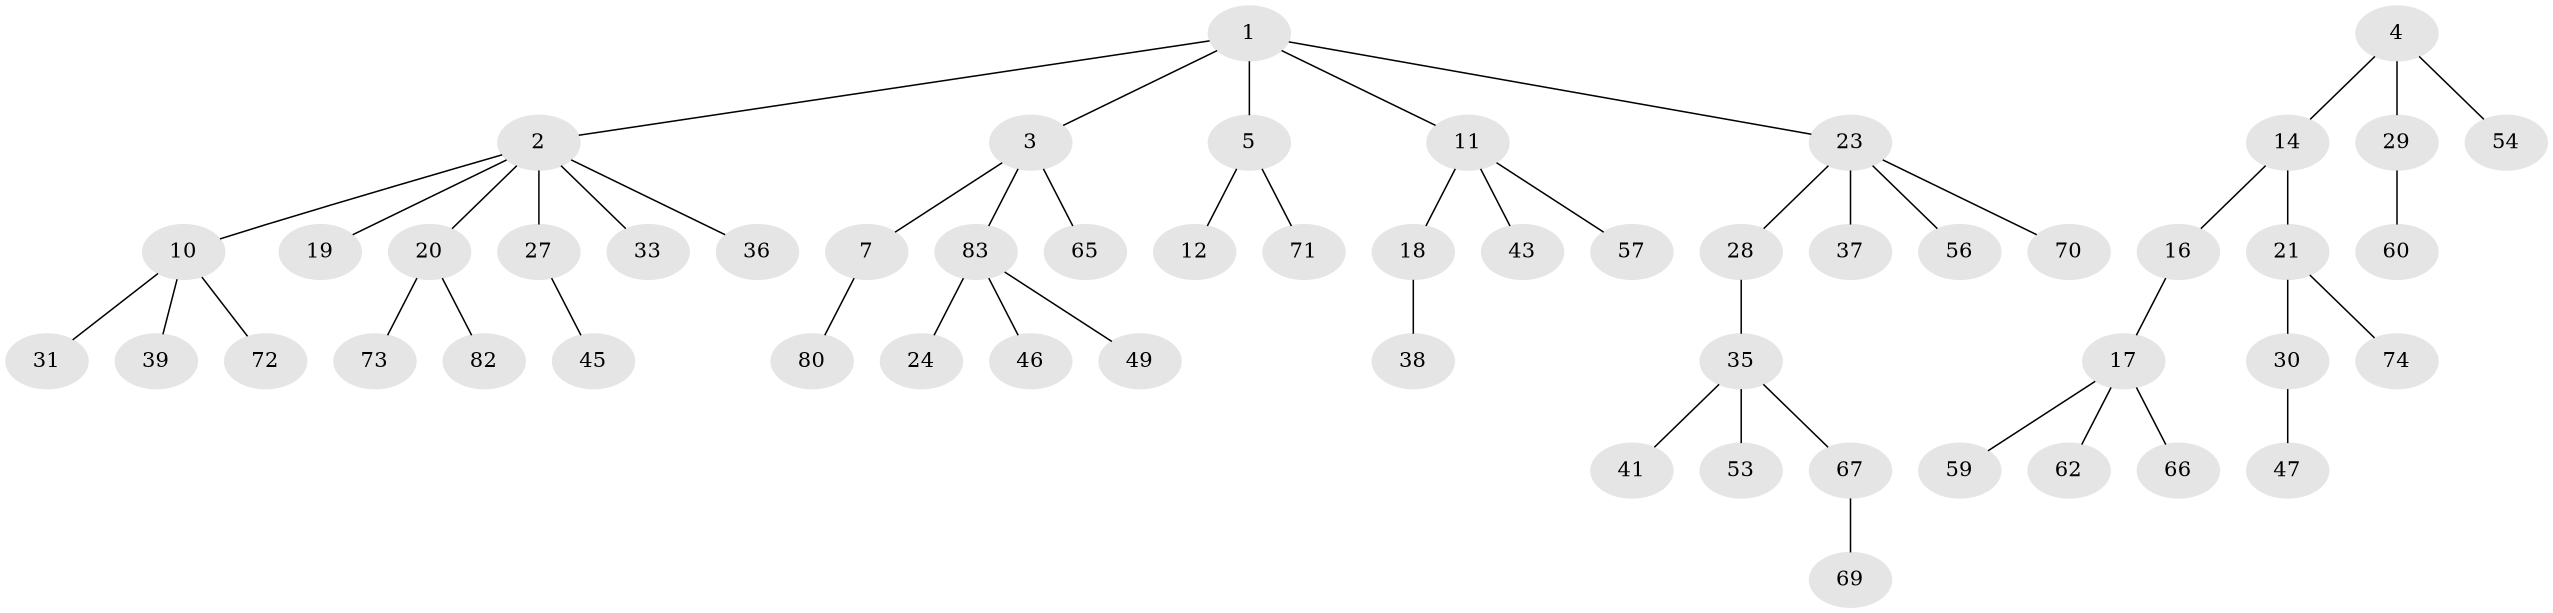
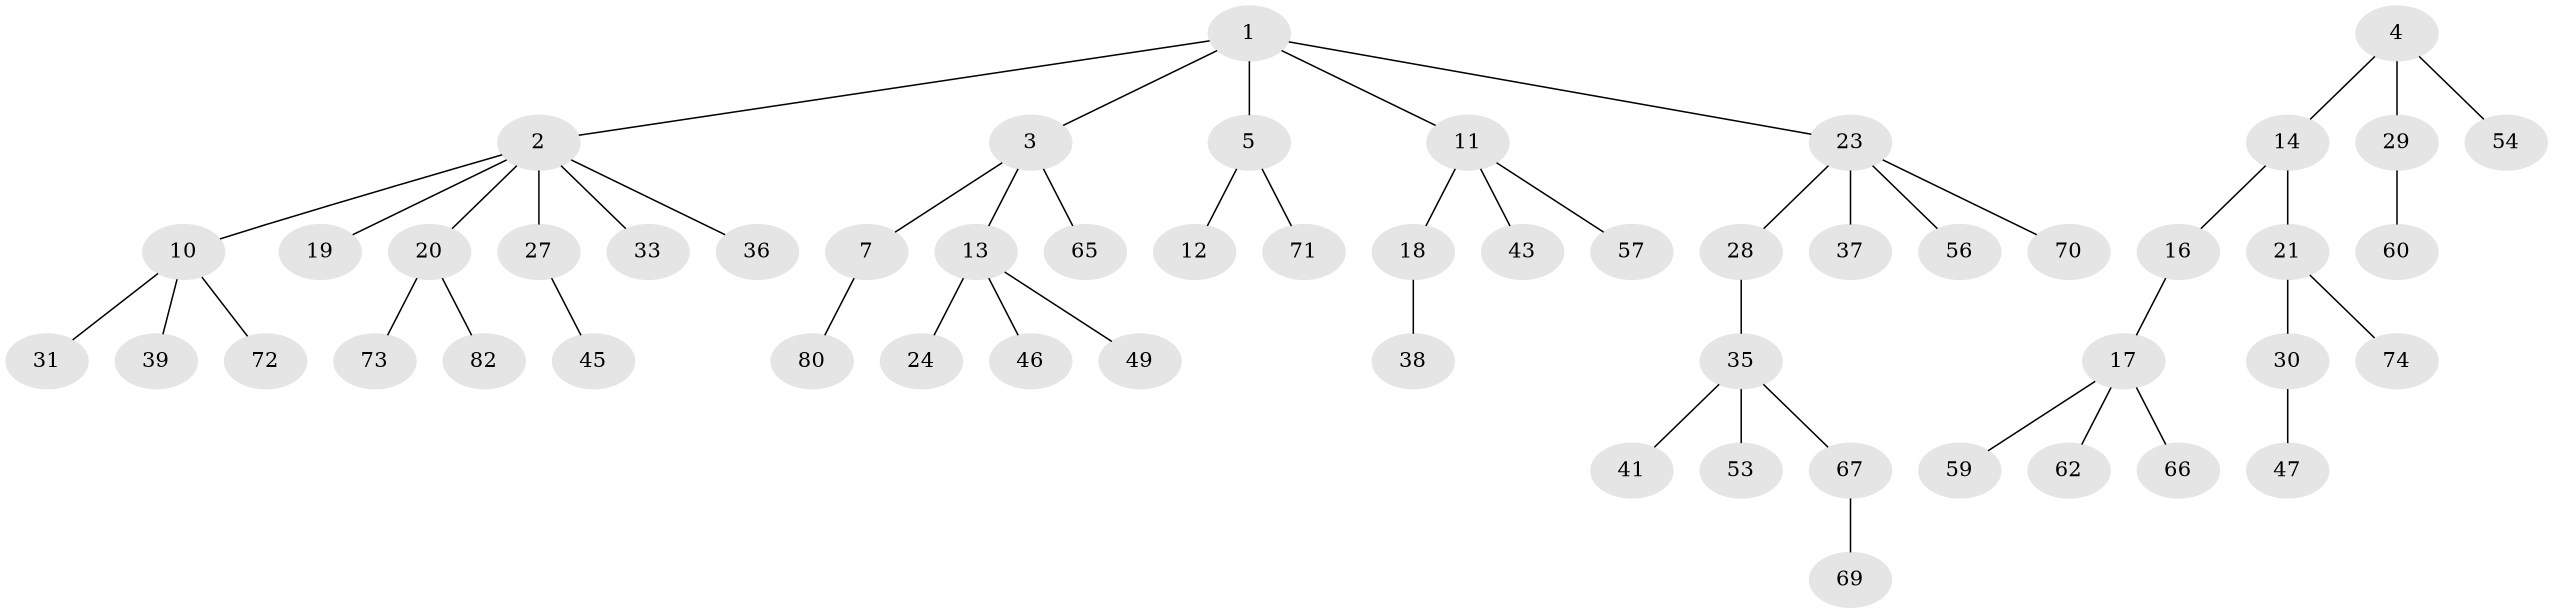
(976, 252) -> (976, 252)
